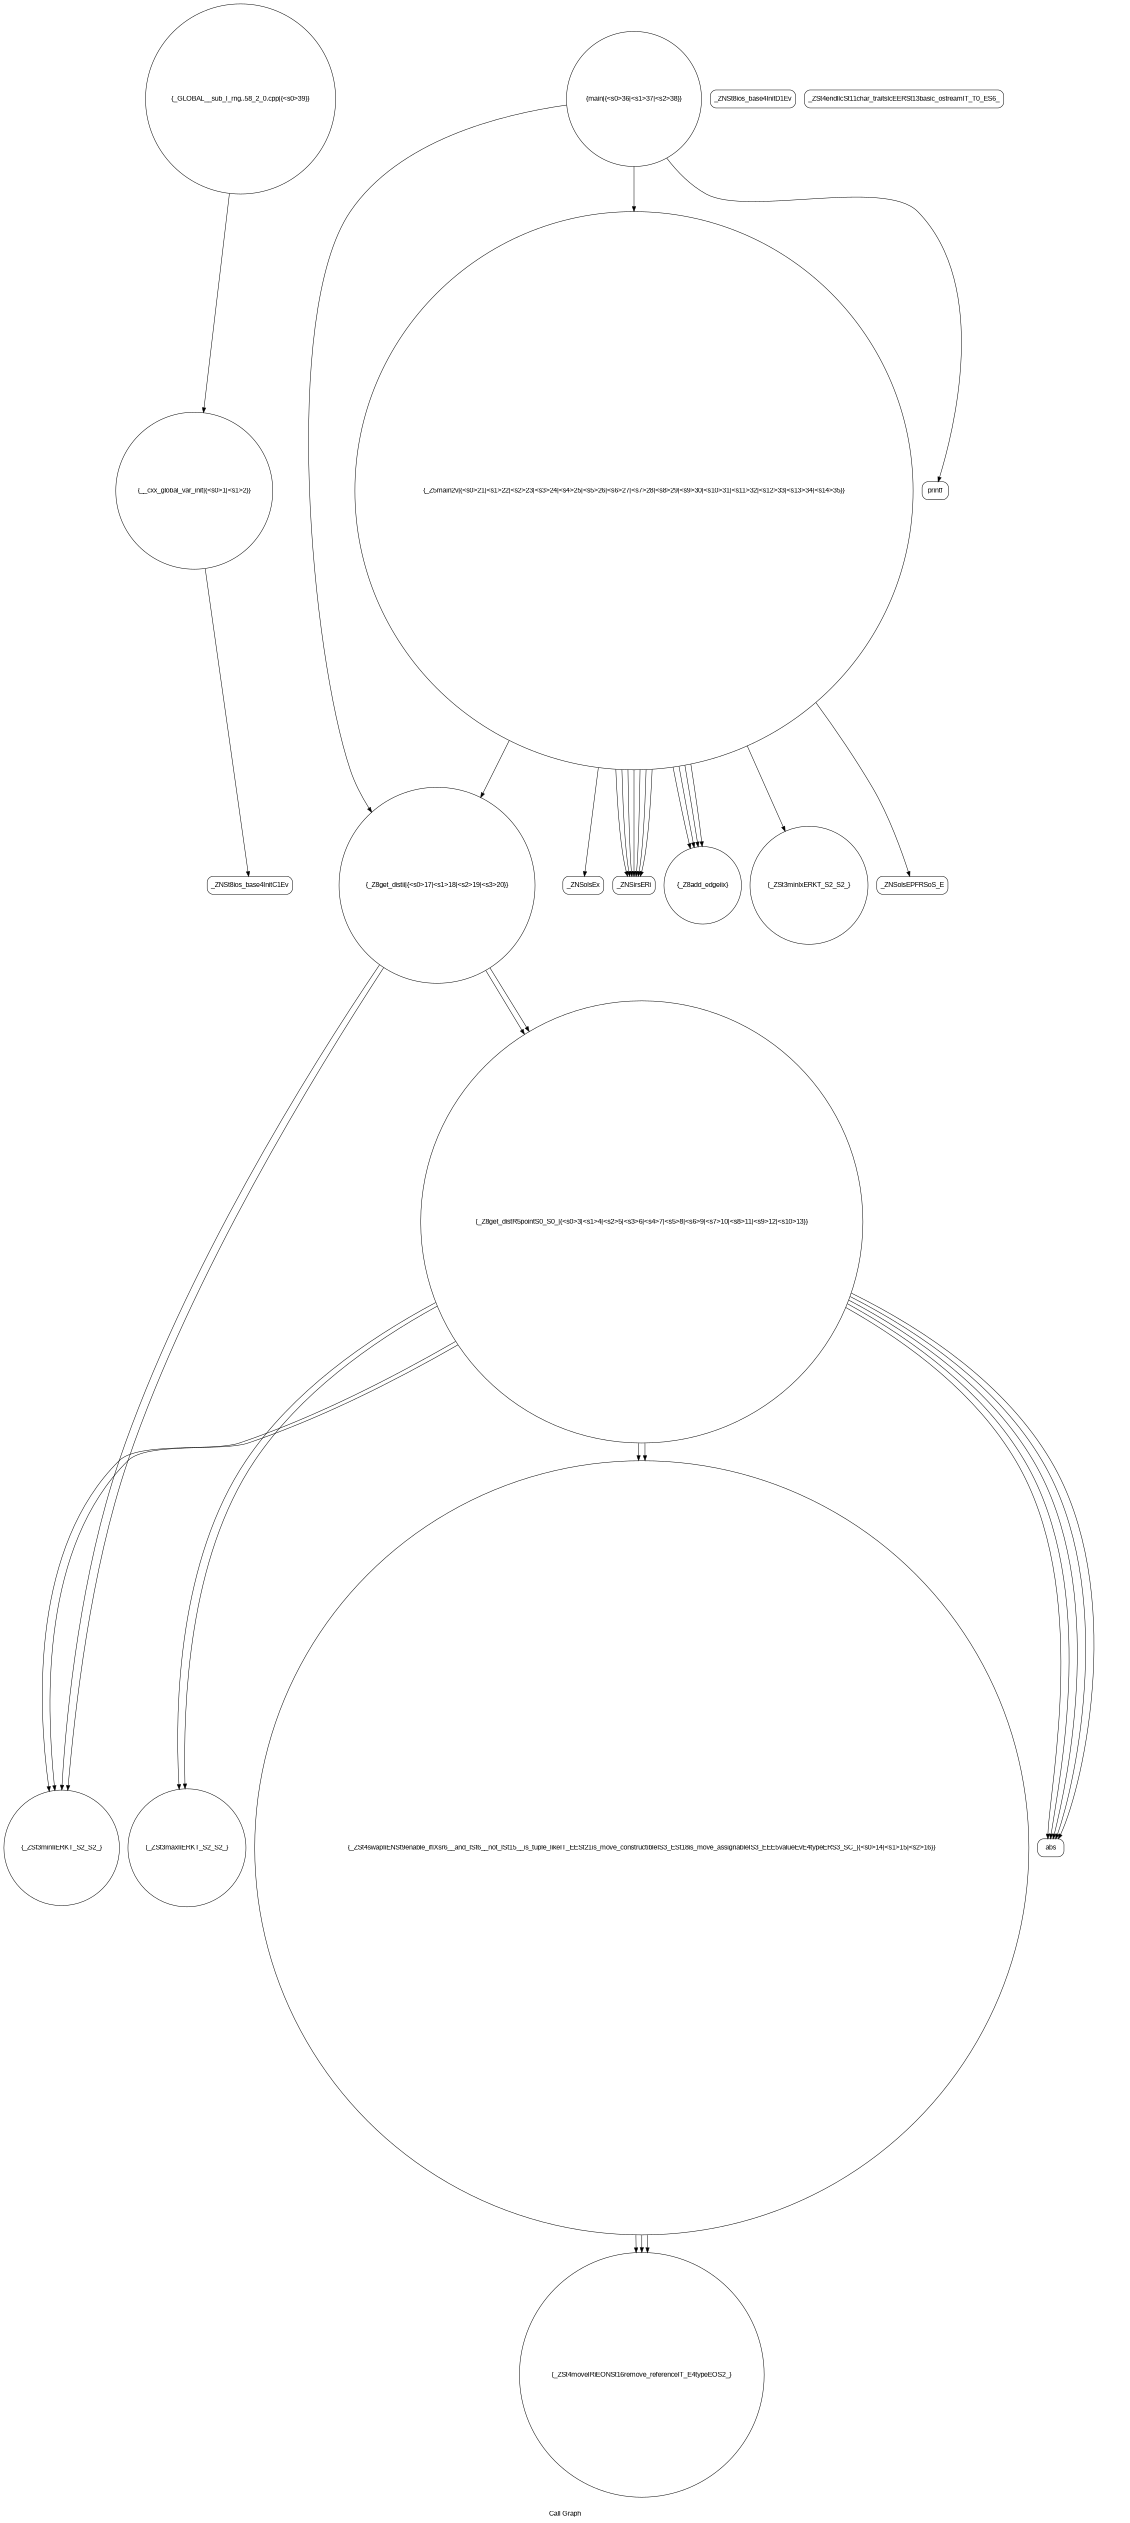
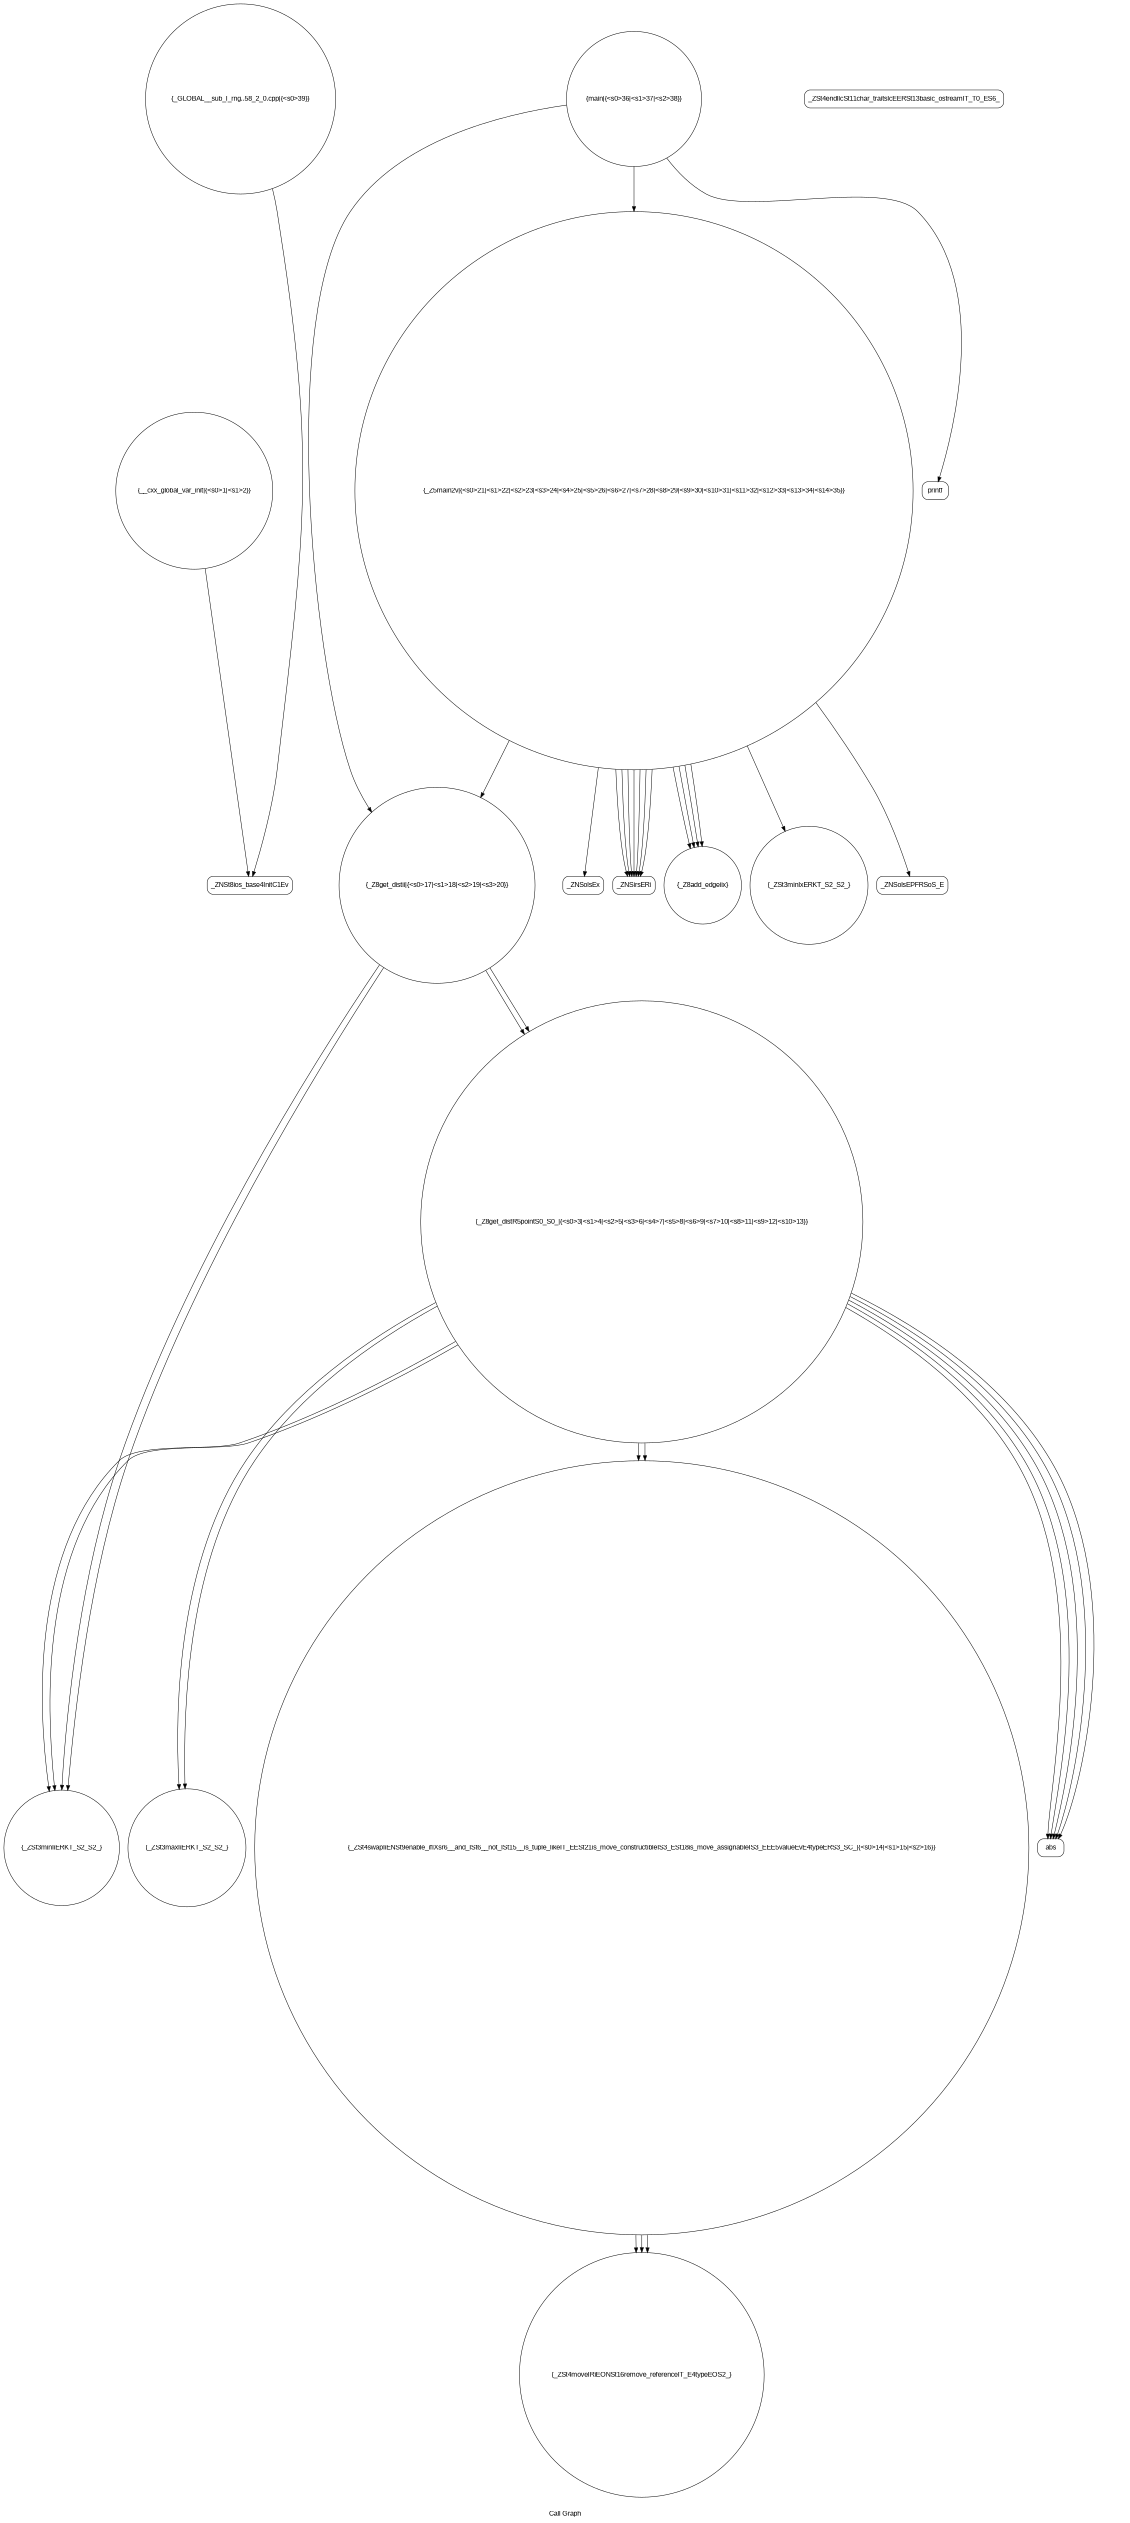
(753, 99) -> none
(217, 301) -> (301, 531)
